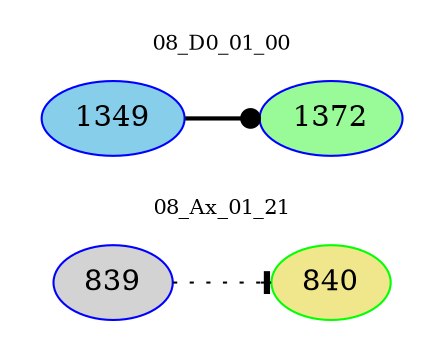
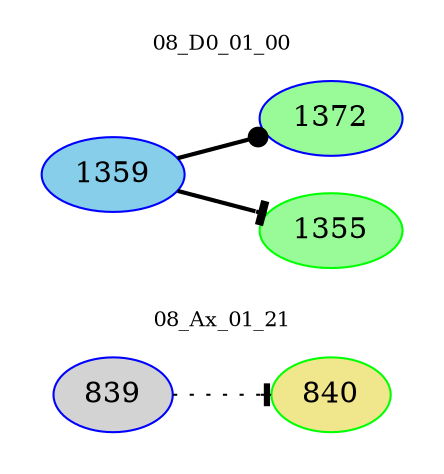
(113, 118) -> (113, 175)
none -> (331, 231)
